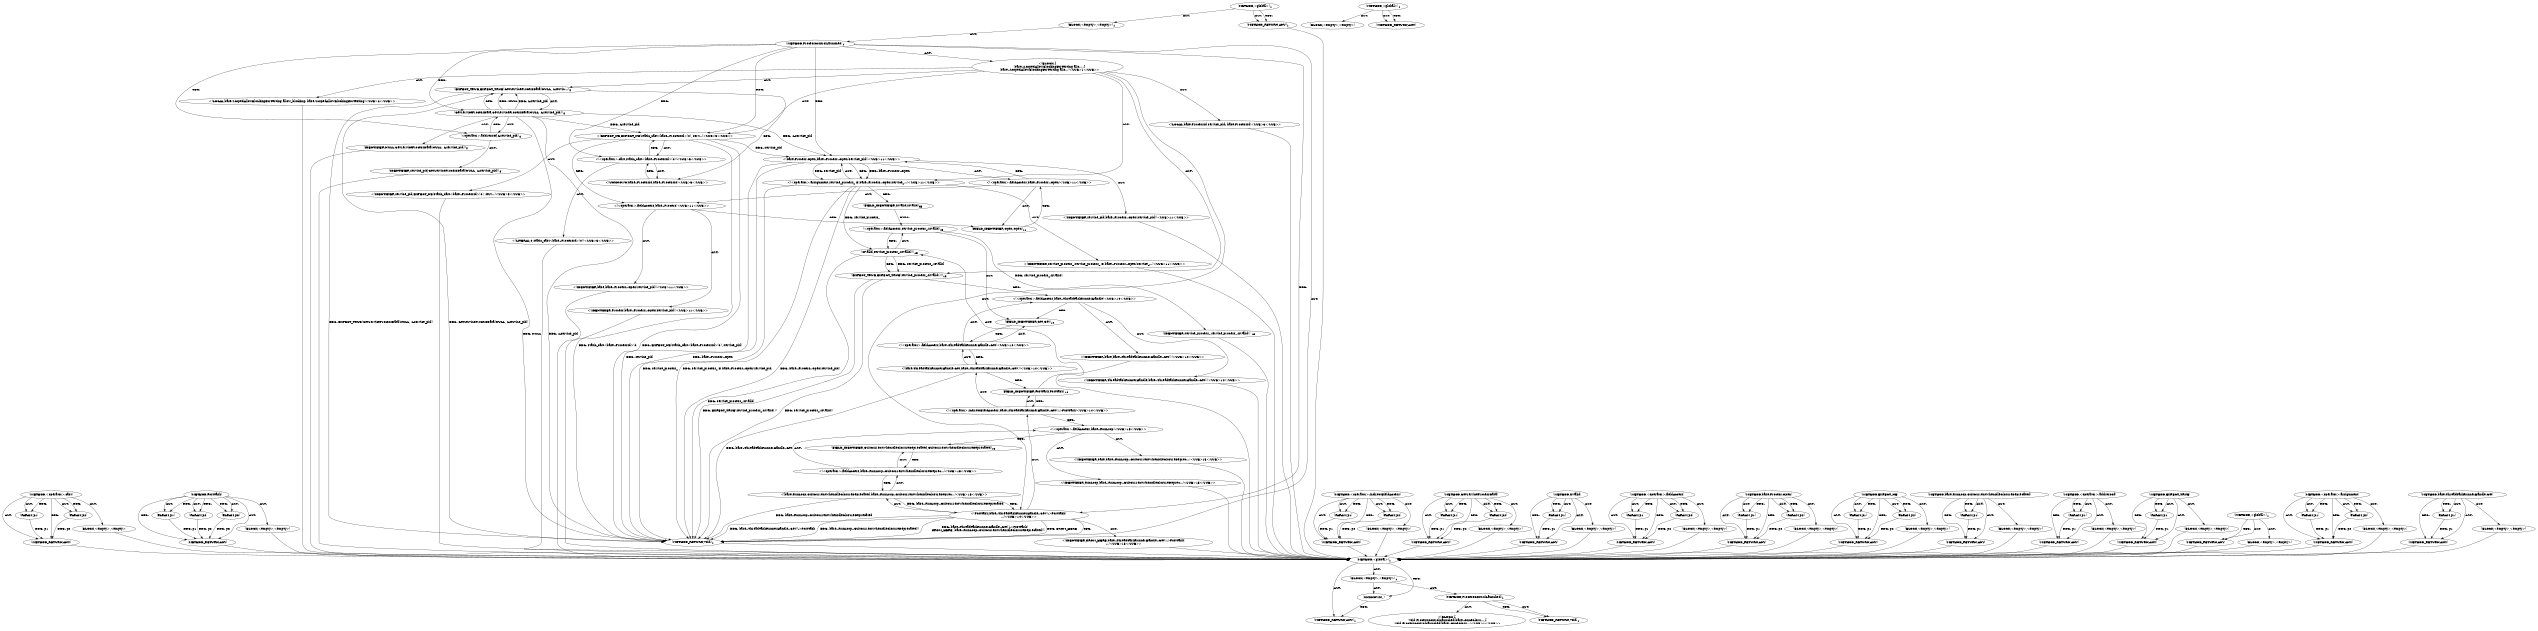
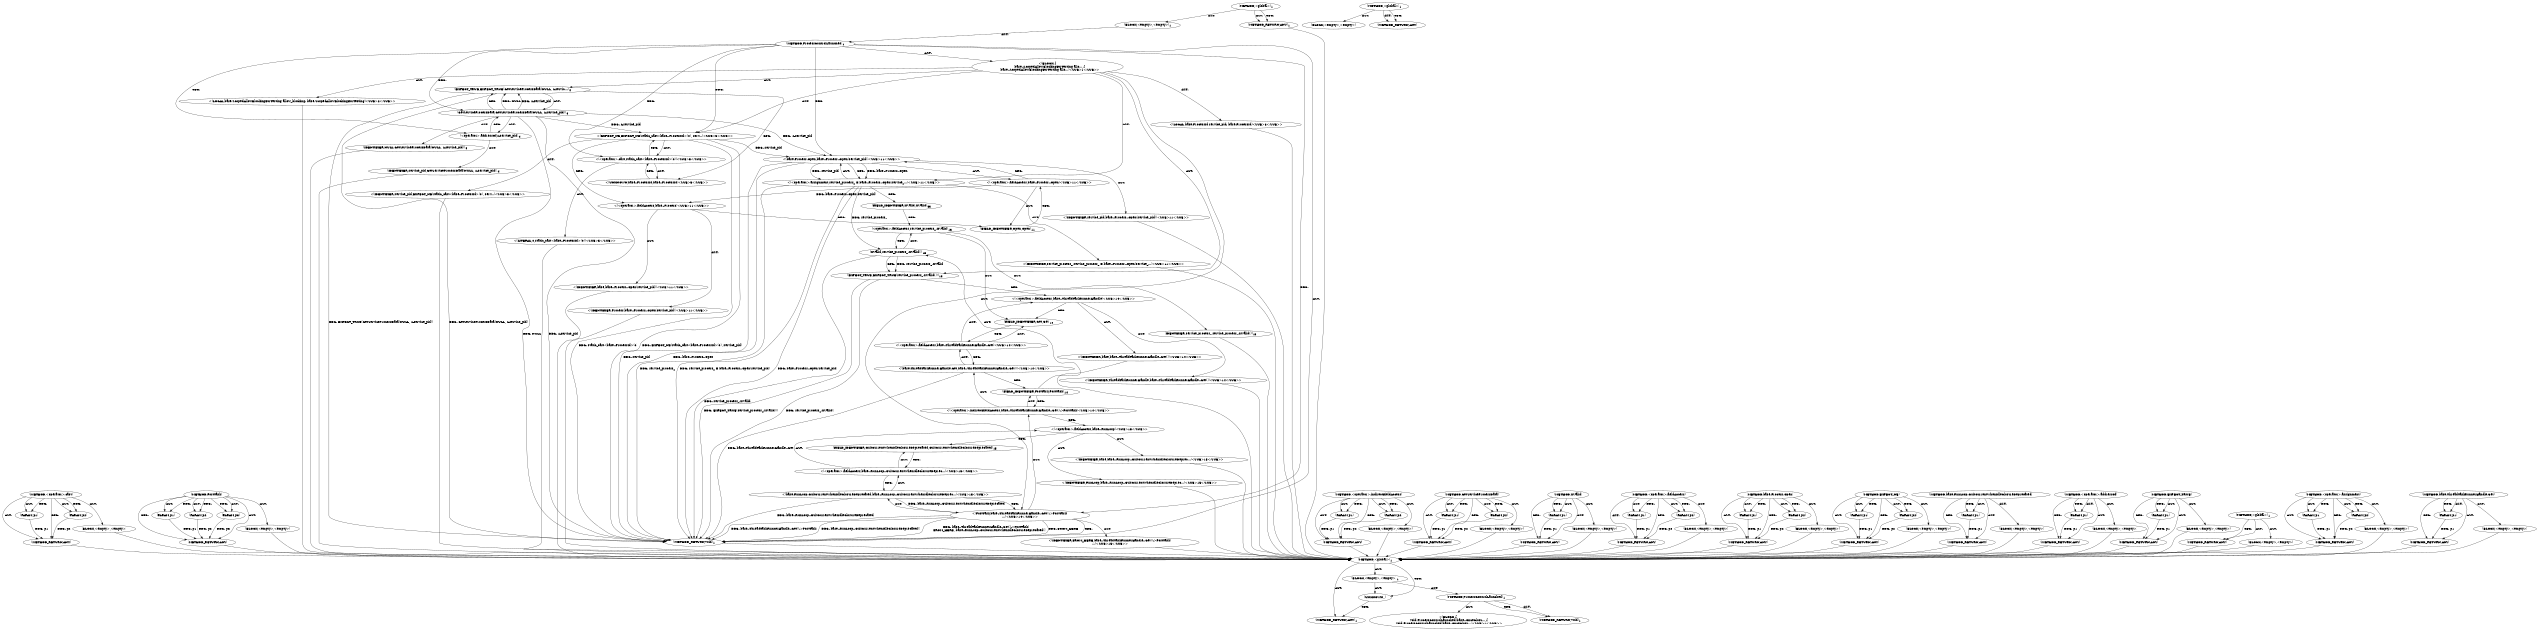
(869, 194) -> (846, 194)
(905, 218) -> (913, 218)
(1039, 276) -> (1018, 276)
